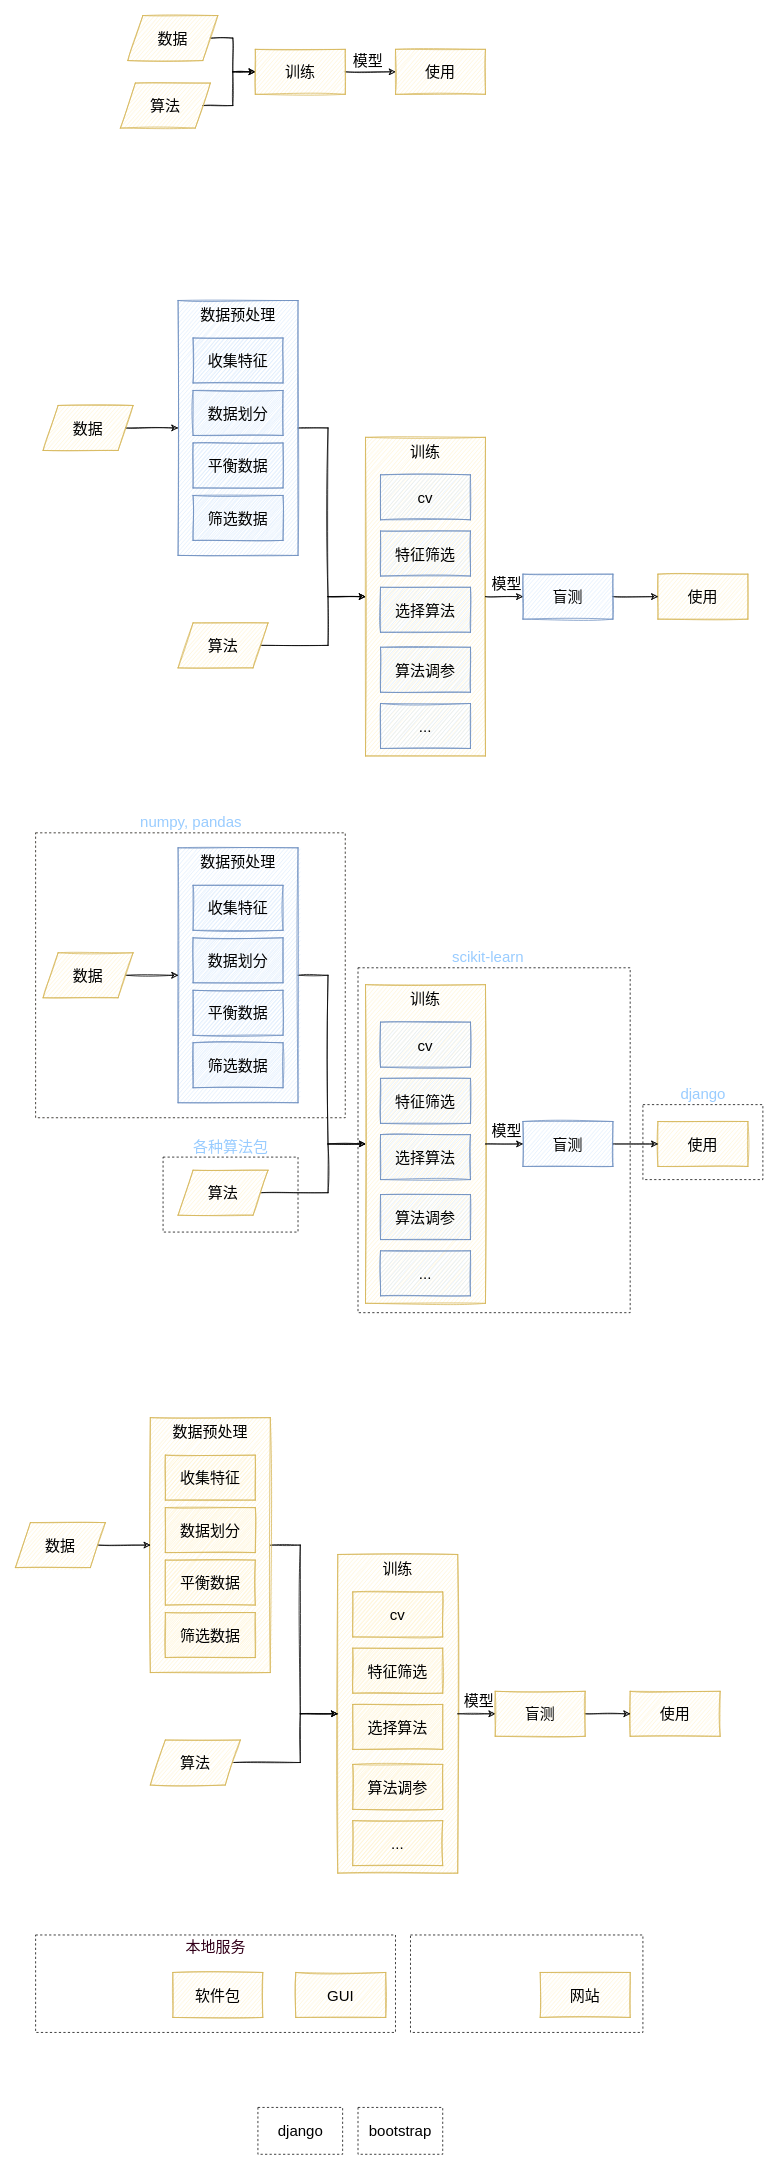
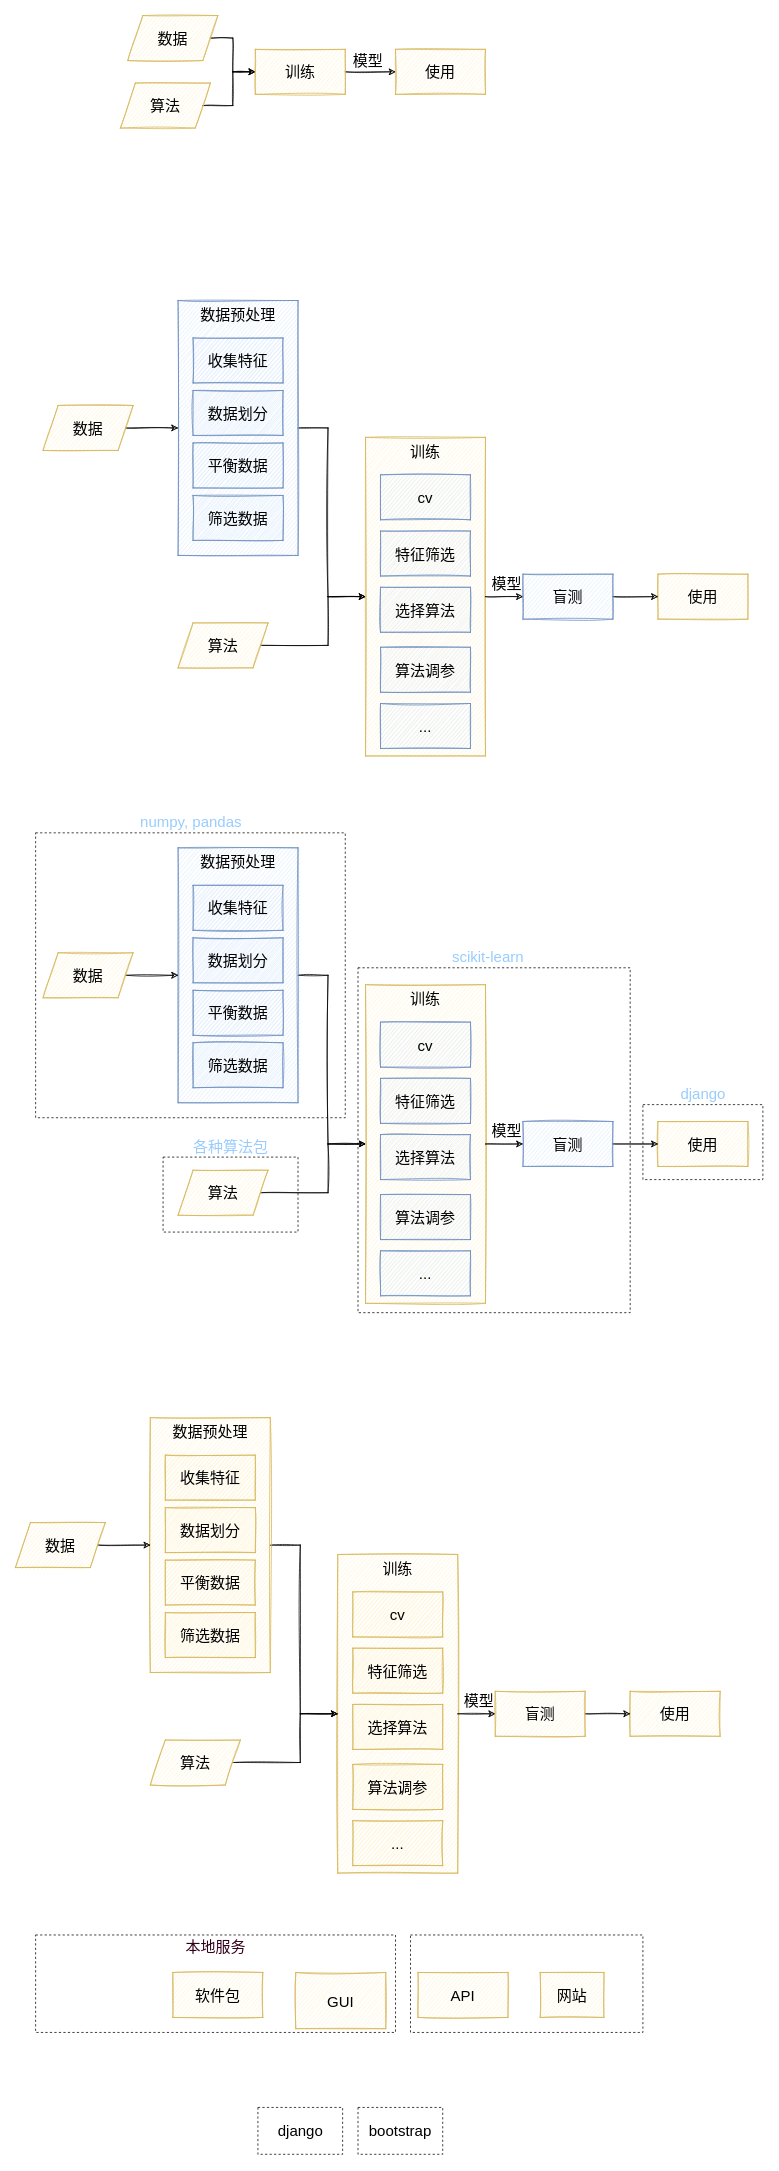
(341, 1995) -> (341, 2001)
none -> (463, 1995)
(585, 1995) -> (572, 1995)
